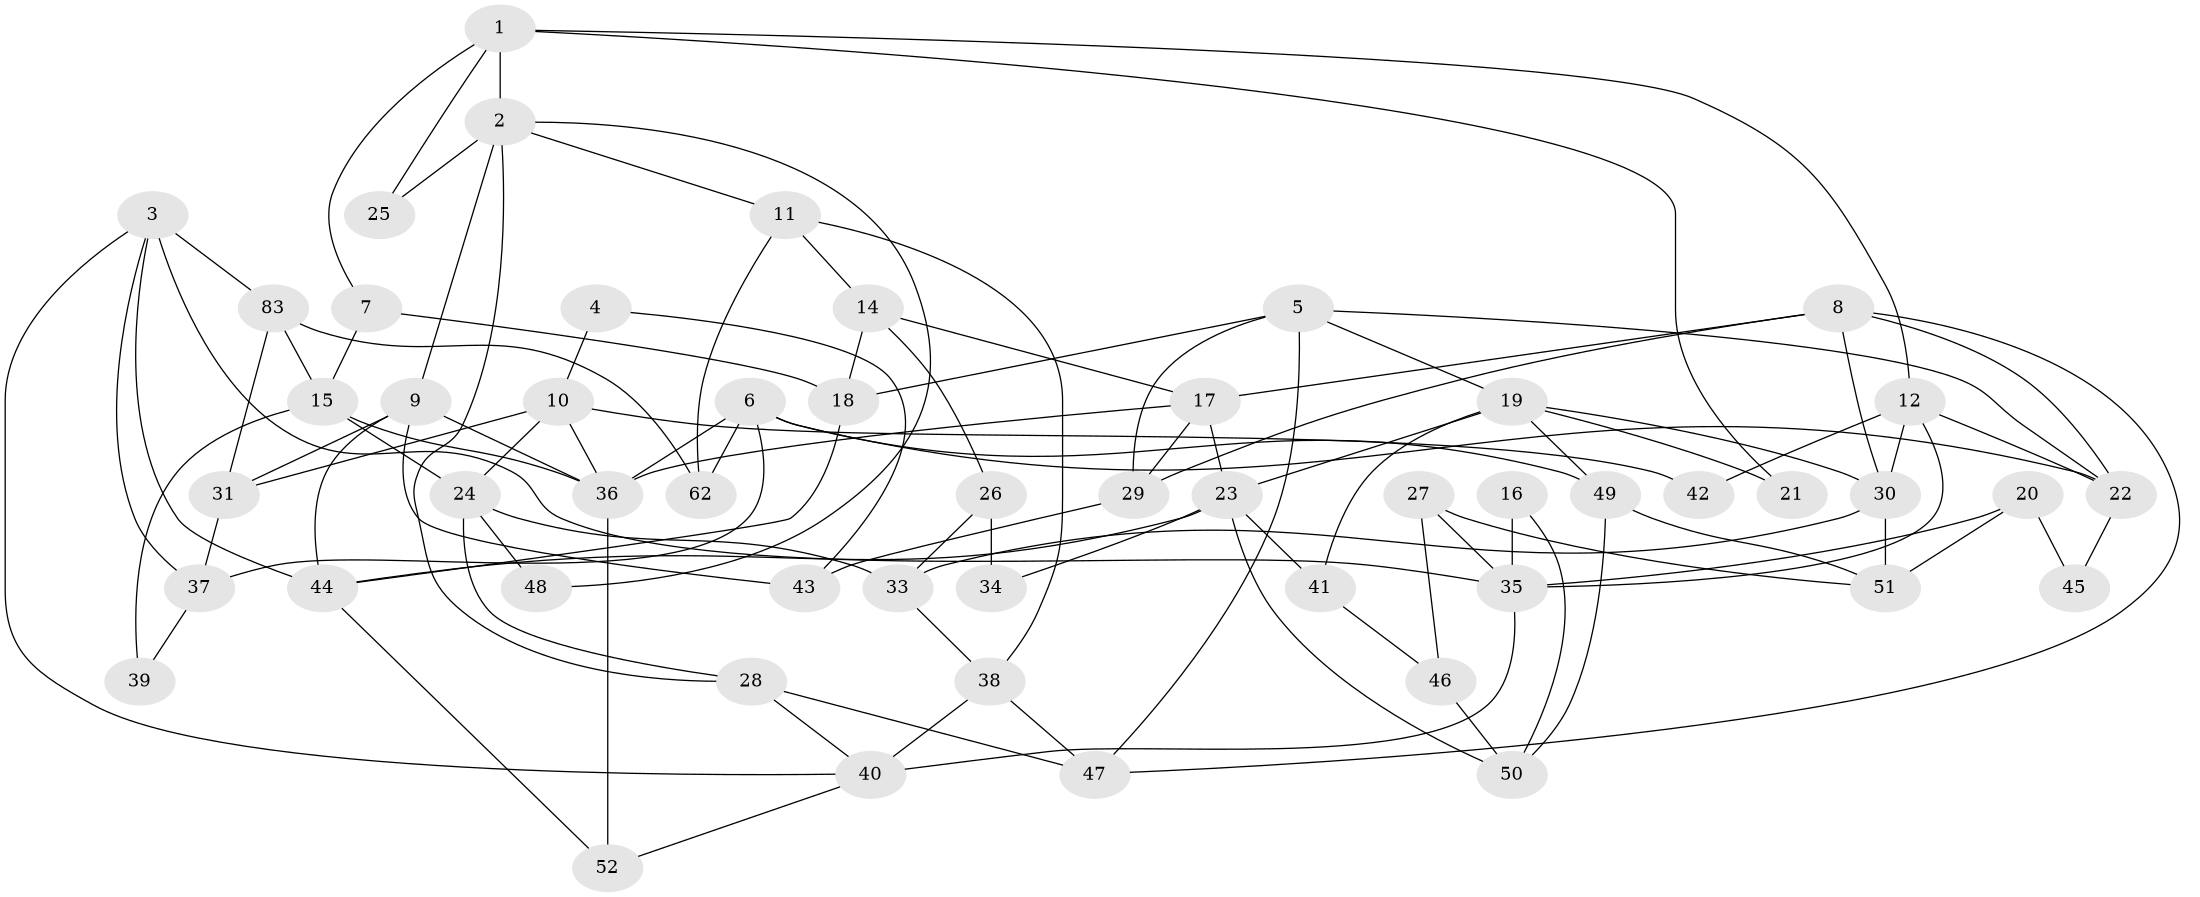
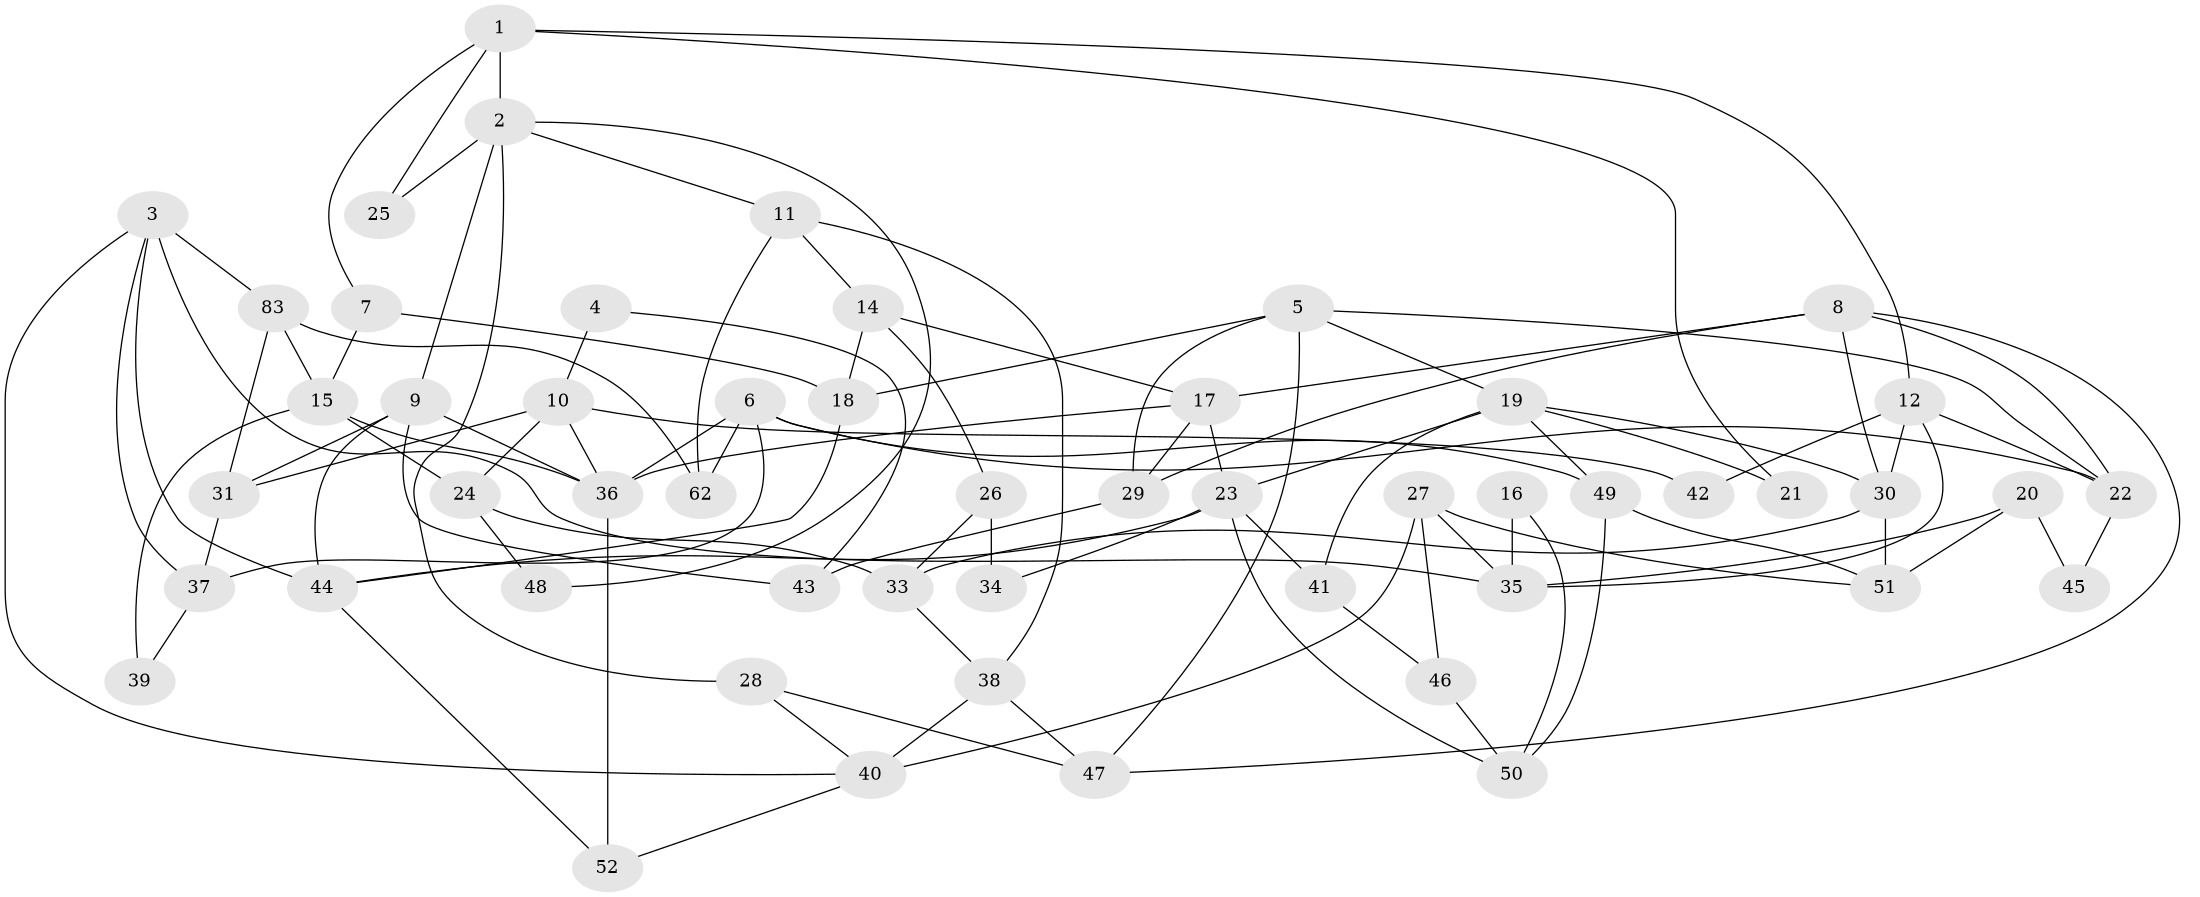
(552, 642) -> none
(1249, 749) -> (1192, 690)
